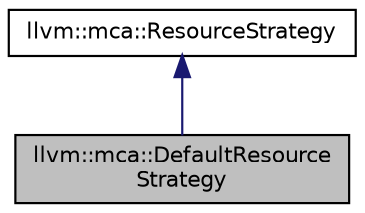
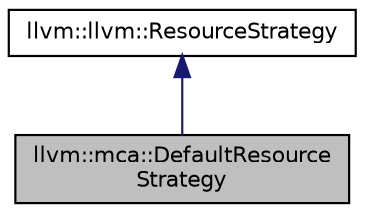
(182, 33) -> (182, 33)
